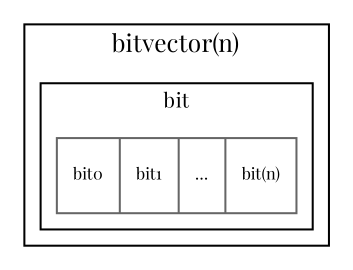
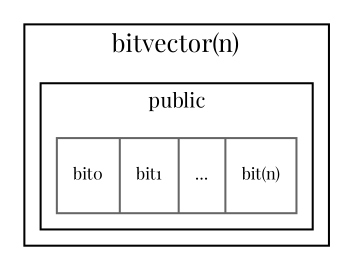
(177, 103) -> (177, 103)
